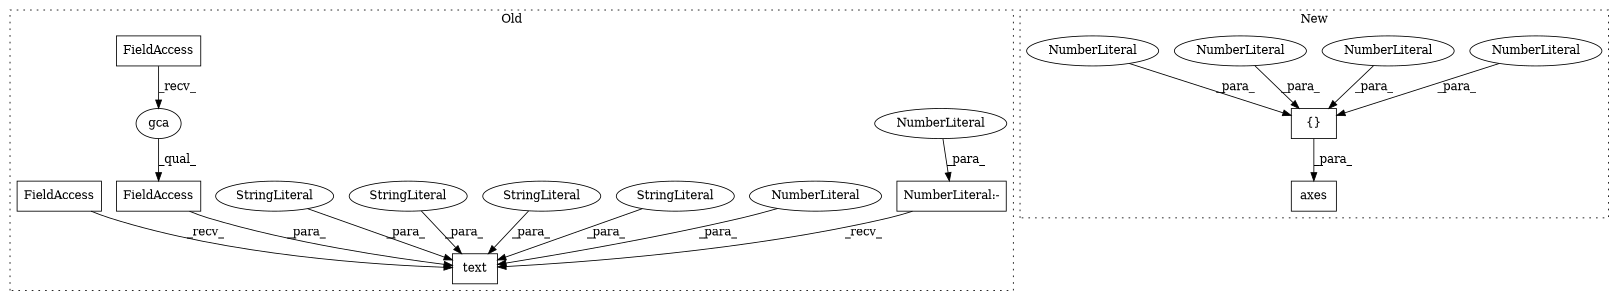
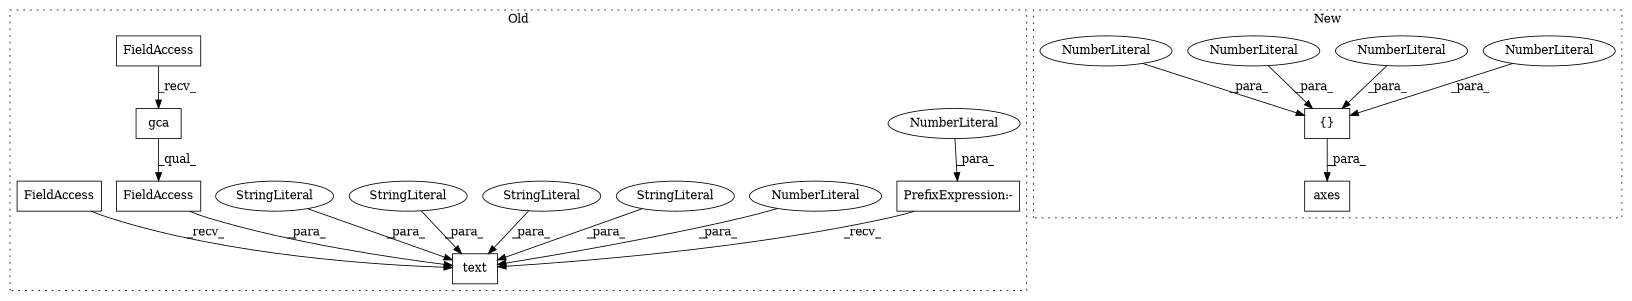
(159, 124) -> (159, 124)
(952, 196) -> (958, 196)
